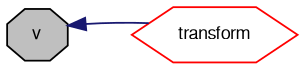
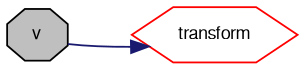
(117, 23) -> (99, 46)
